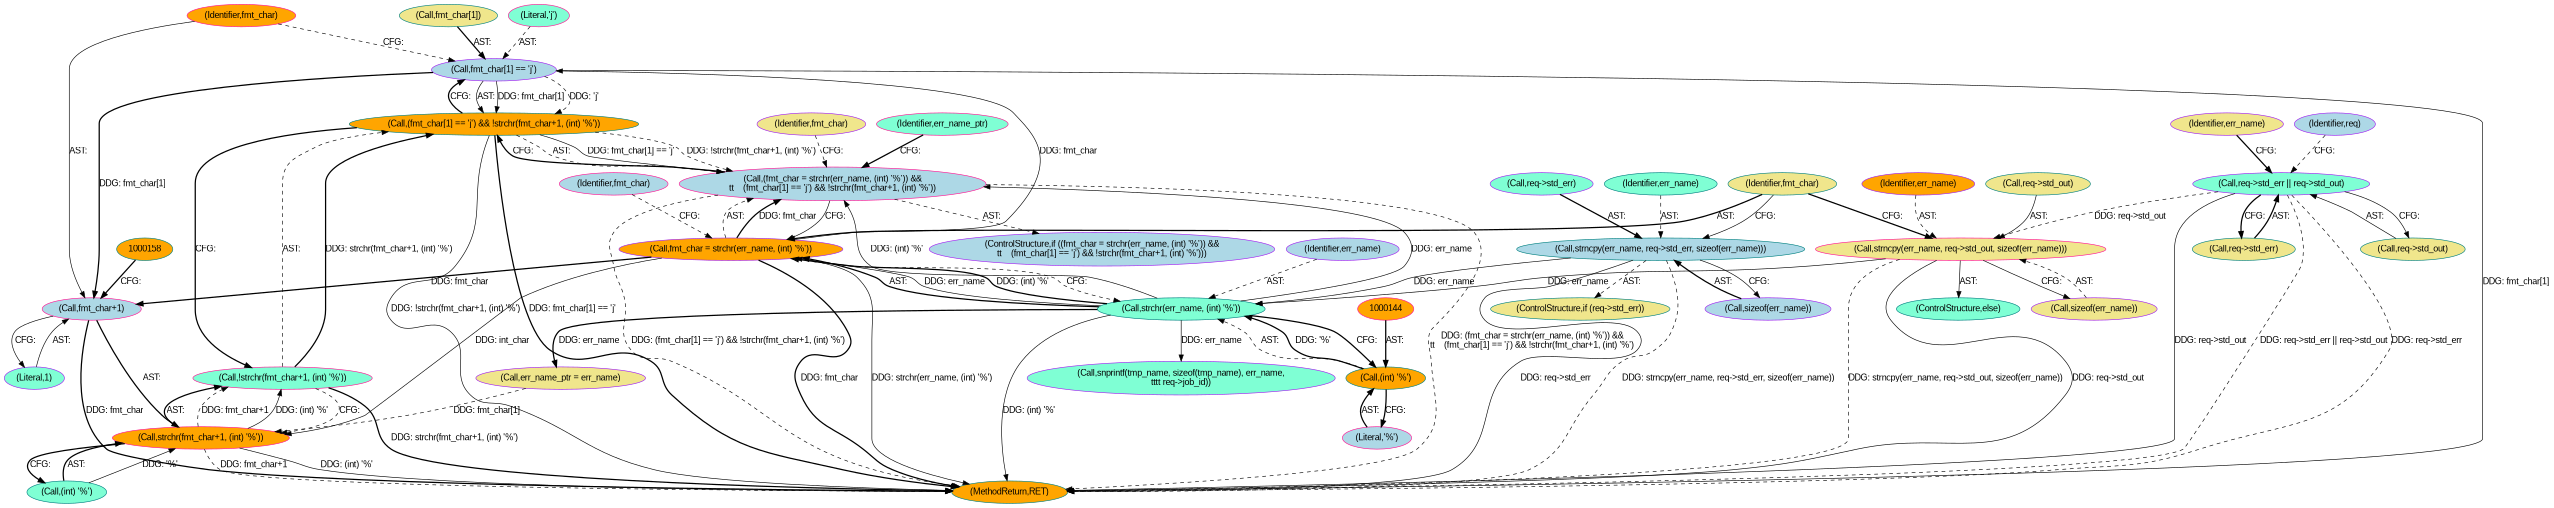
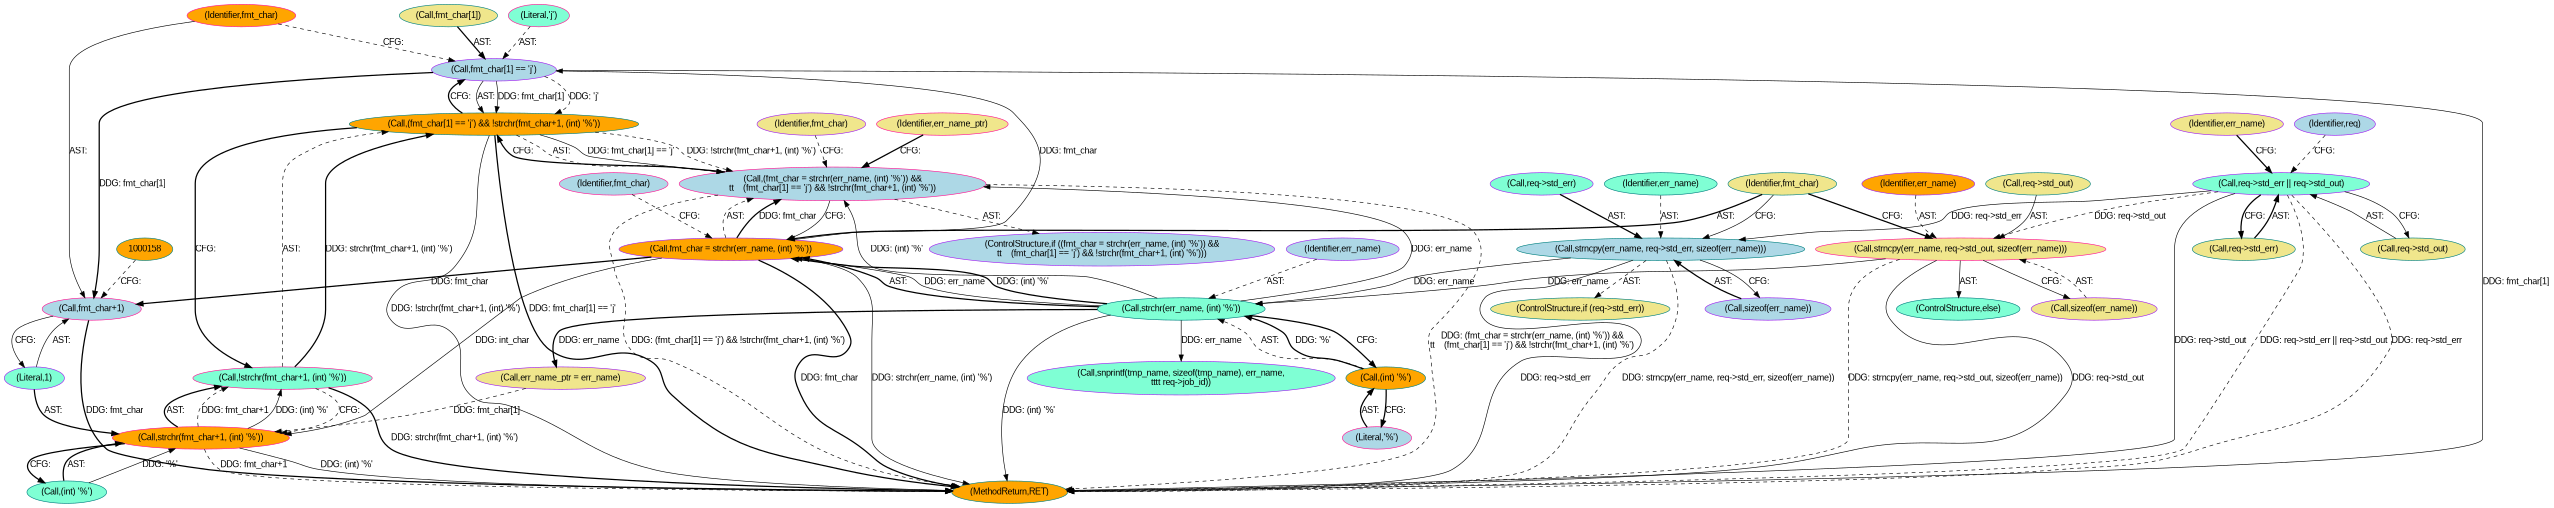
(942, 124) -> (942, 124)
none -> (1976, 206)
(963, 268) -> none
(121, 277) -> (121, 277)
(1386, 309) -> none
(129, 376) -> (63, 425)
